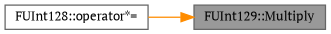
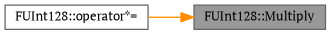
(260, 17) -> (260, 17)
